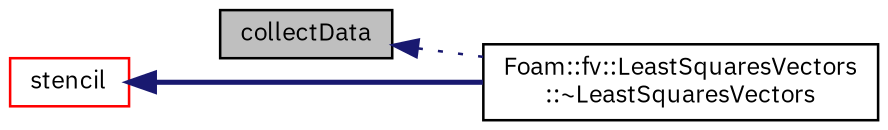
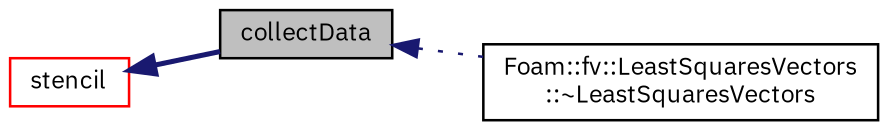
(319, 82) -> (187, 58)
